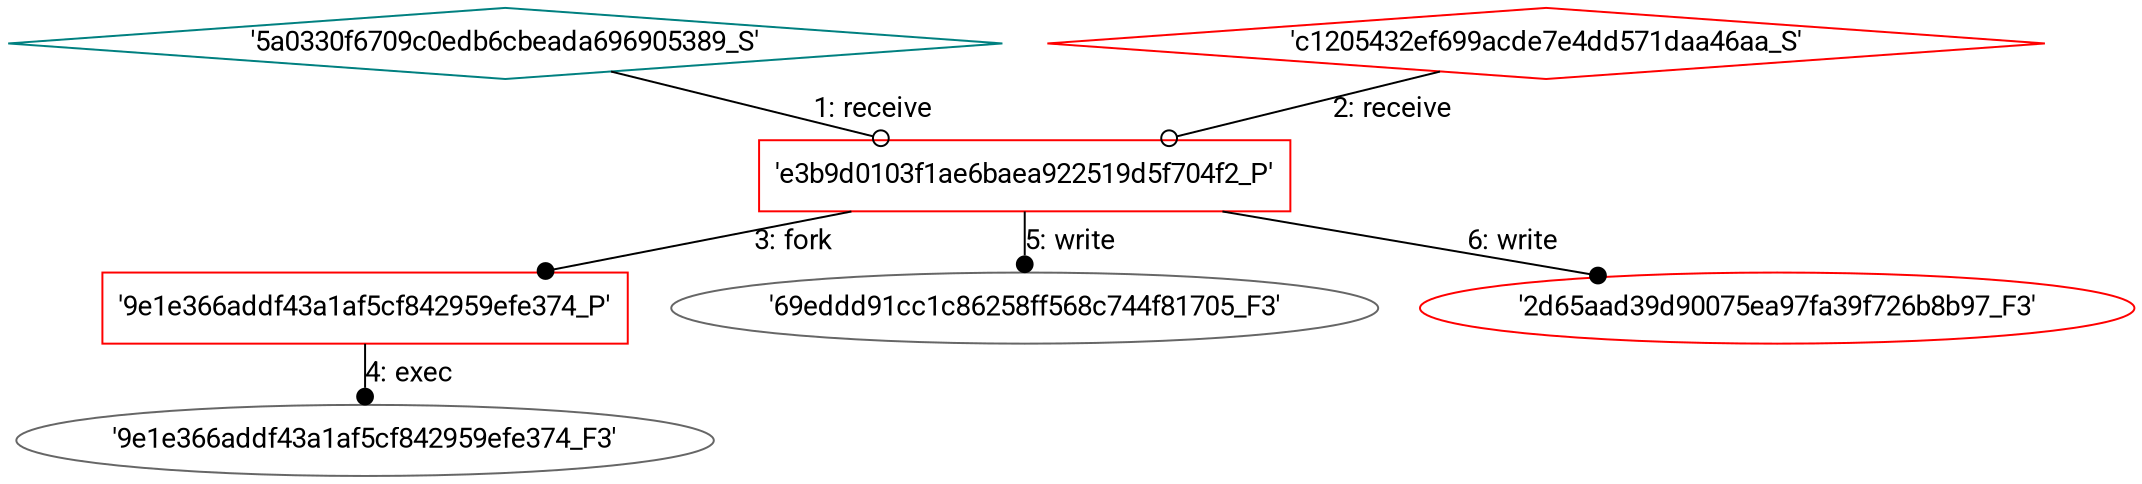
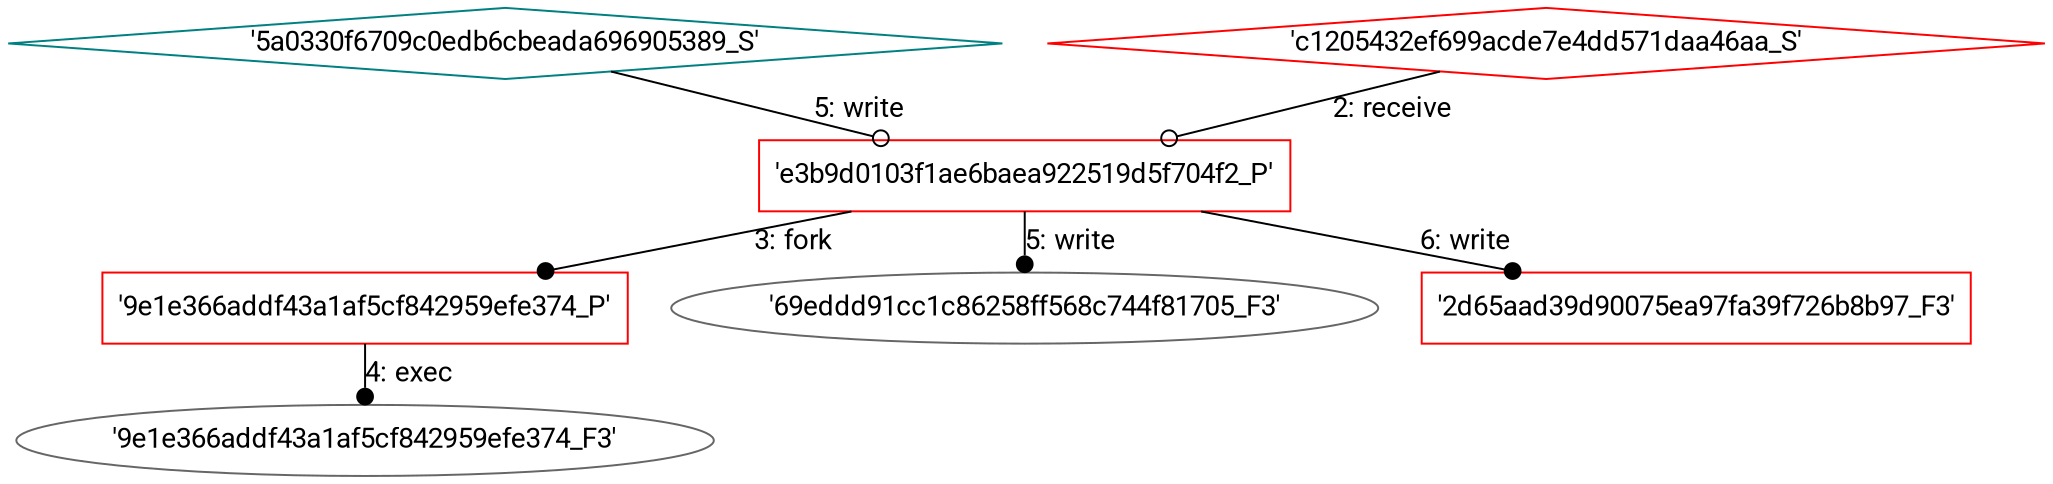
(874, 110) -> (859, 110)
(1777, 308) -> (1696, 308)
